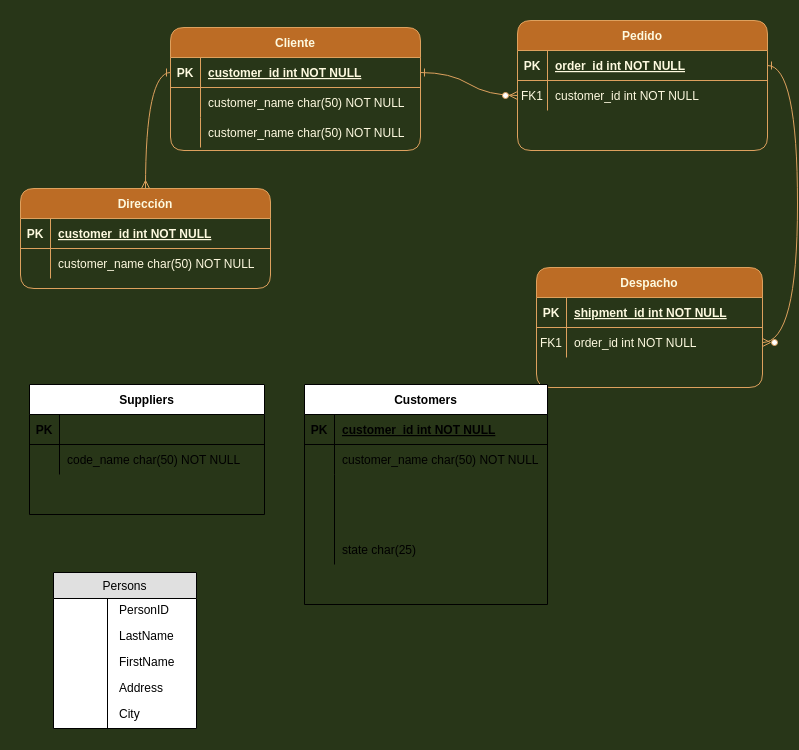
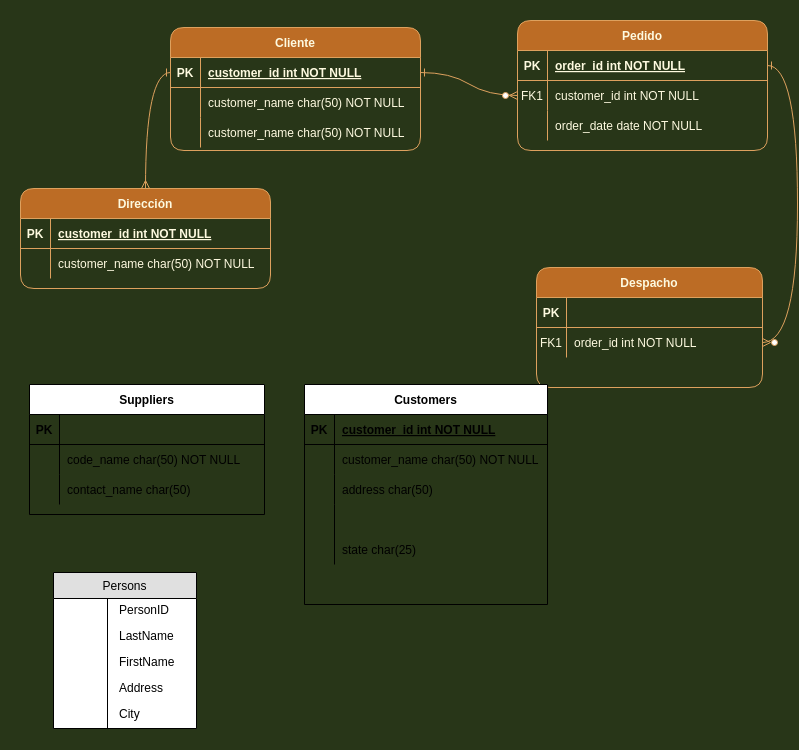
none -> (658, 126)
(665, 313) -> none
none -> (162, 490)
none -> (441, 490)
